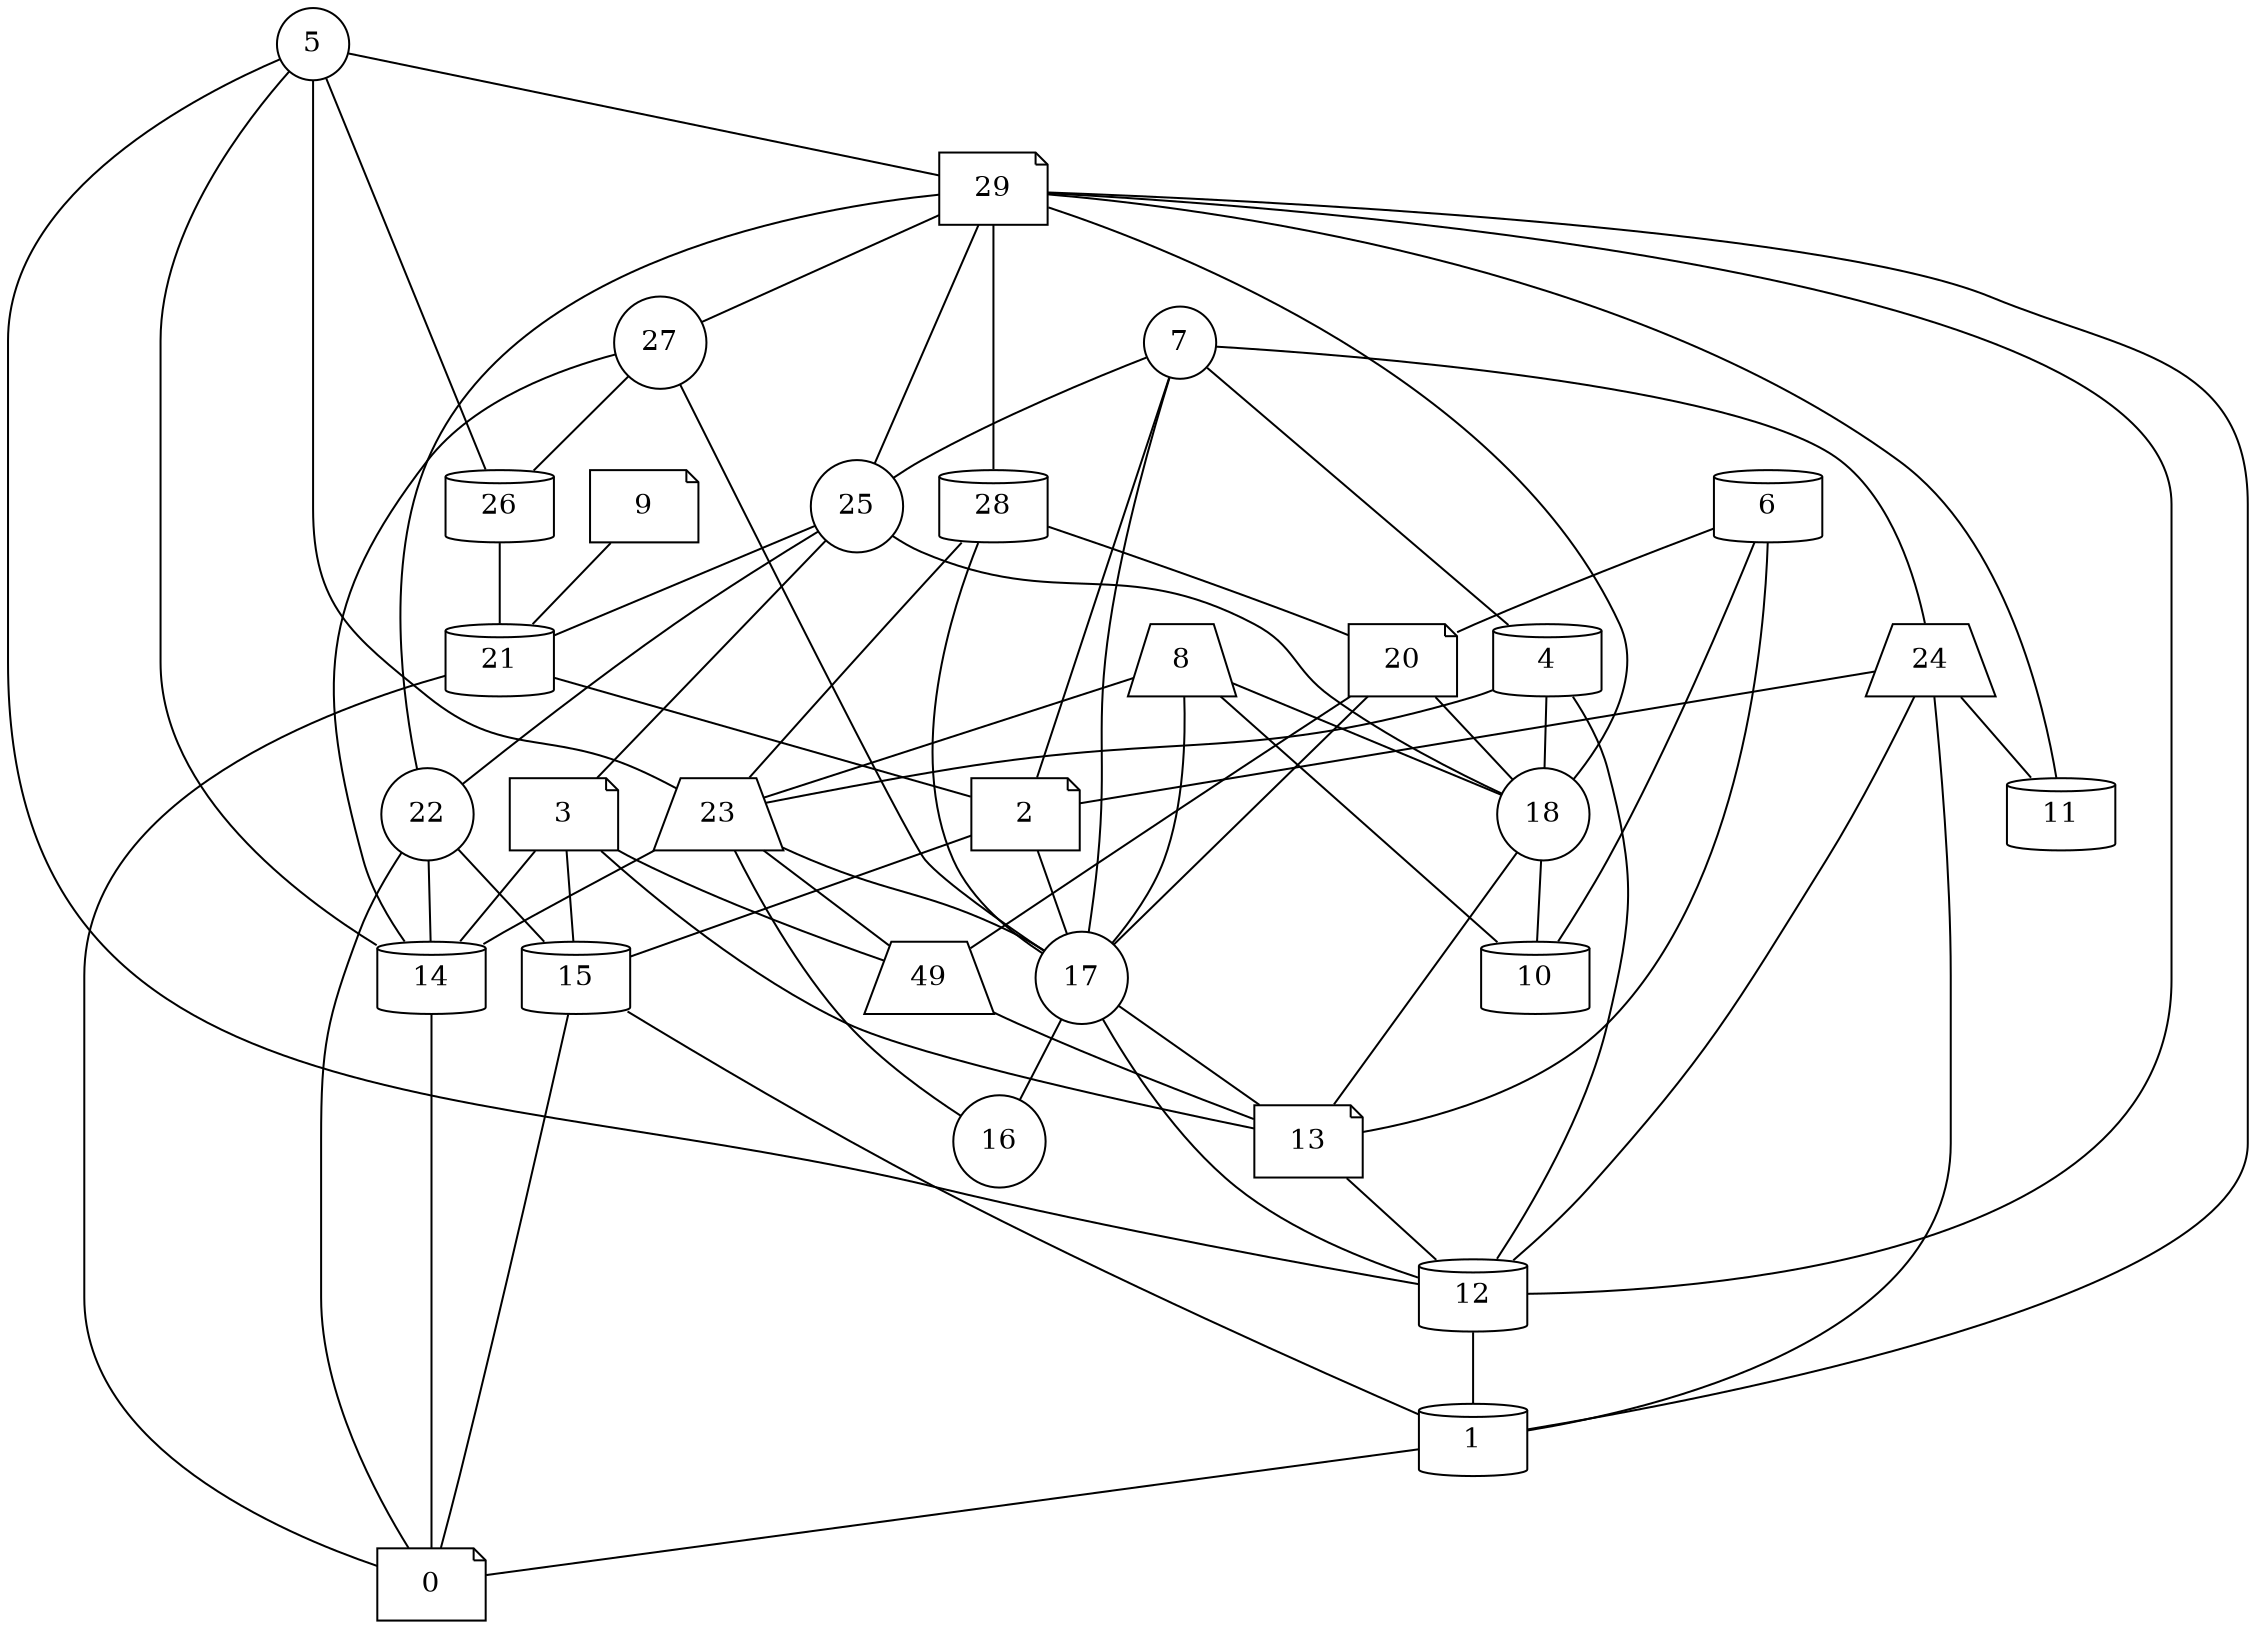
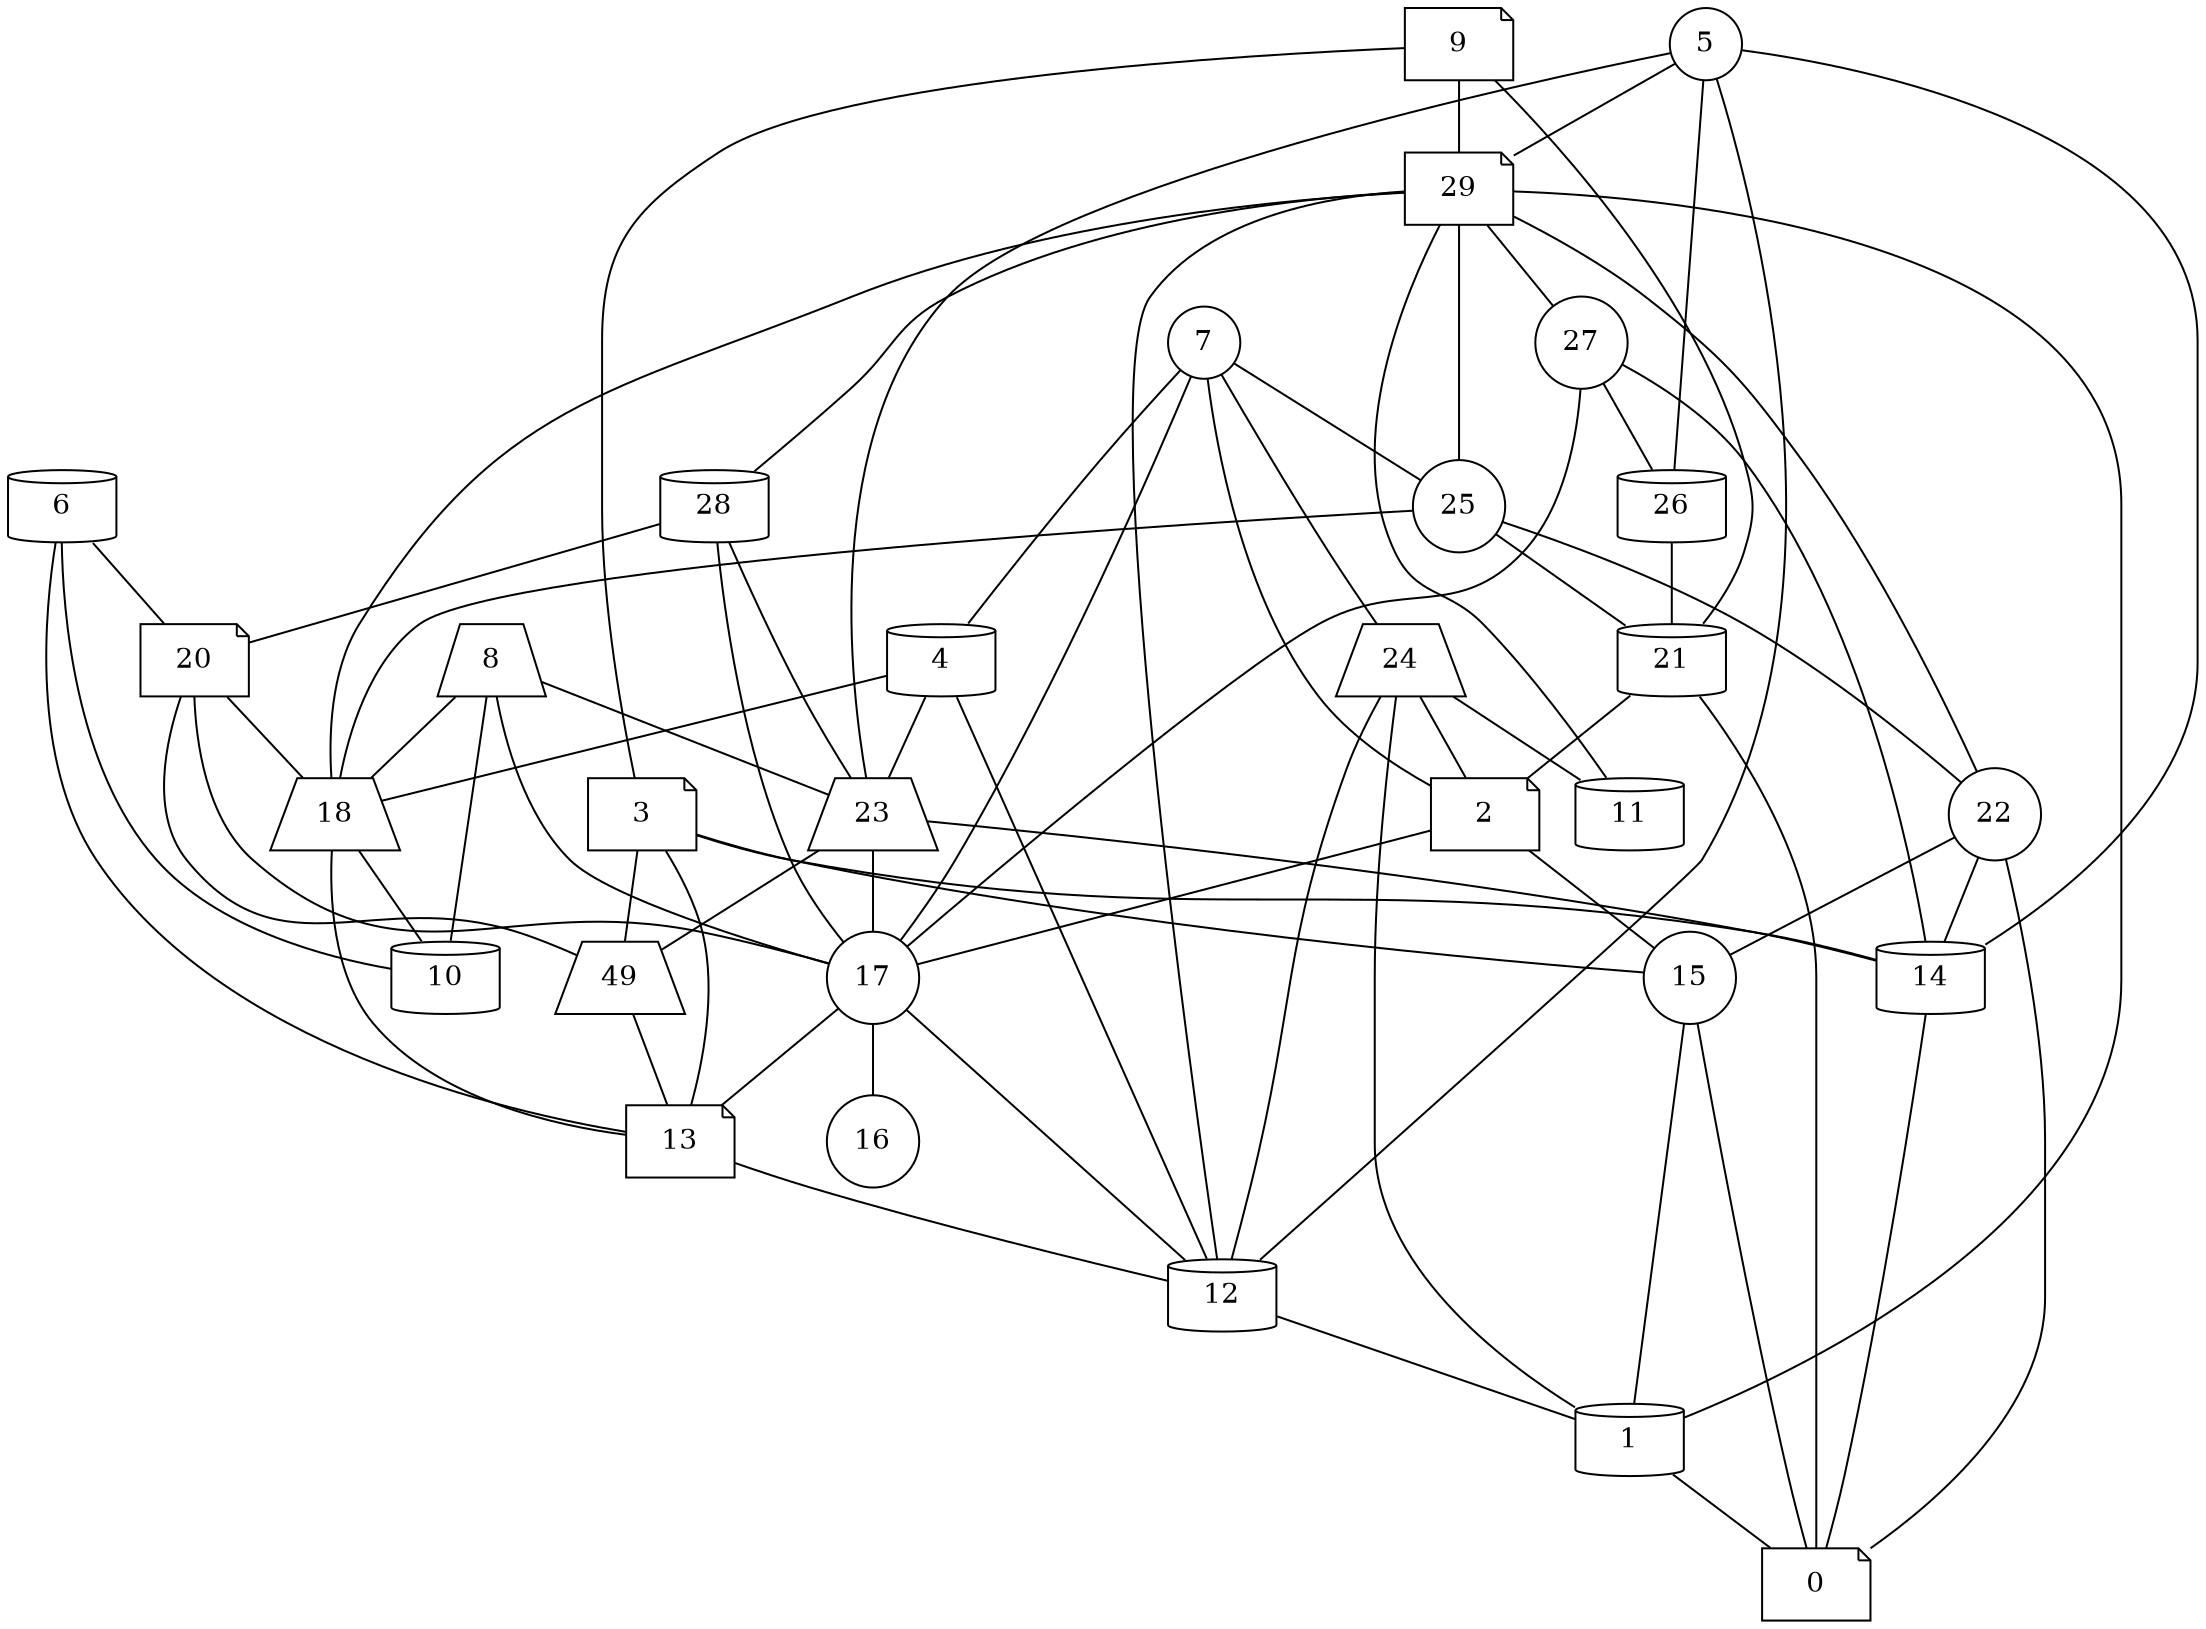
none -> (1459, 117)
(712, 659) -> (730, 147)
(1543, 814) -> (335, 814)
(576, 978) -> (1690, 978)
(822, 994) -> none
